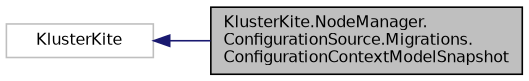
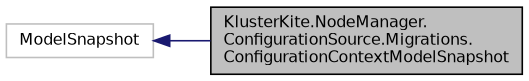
(80, 41) -> (80, 41)
